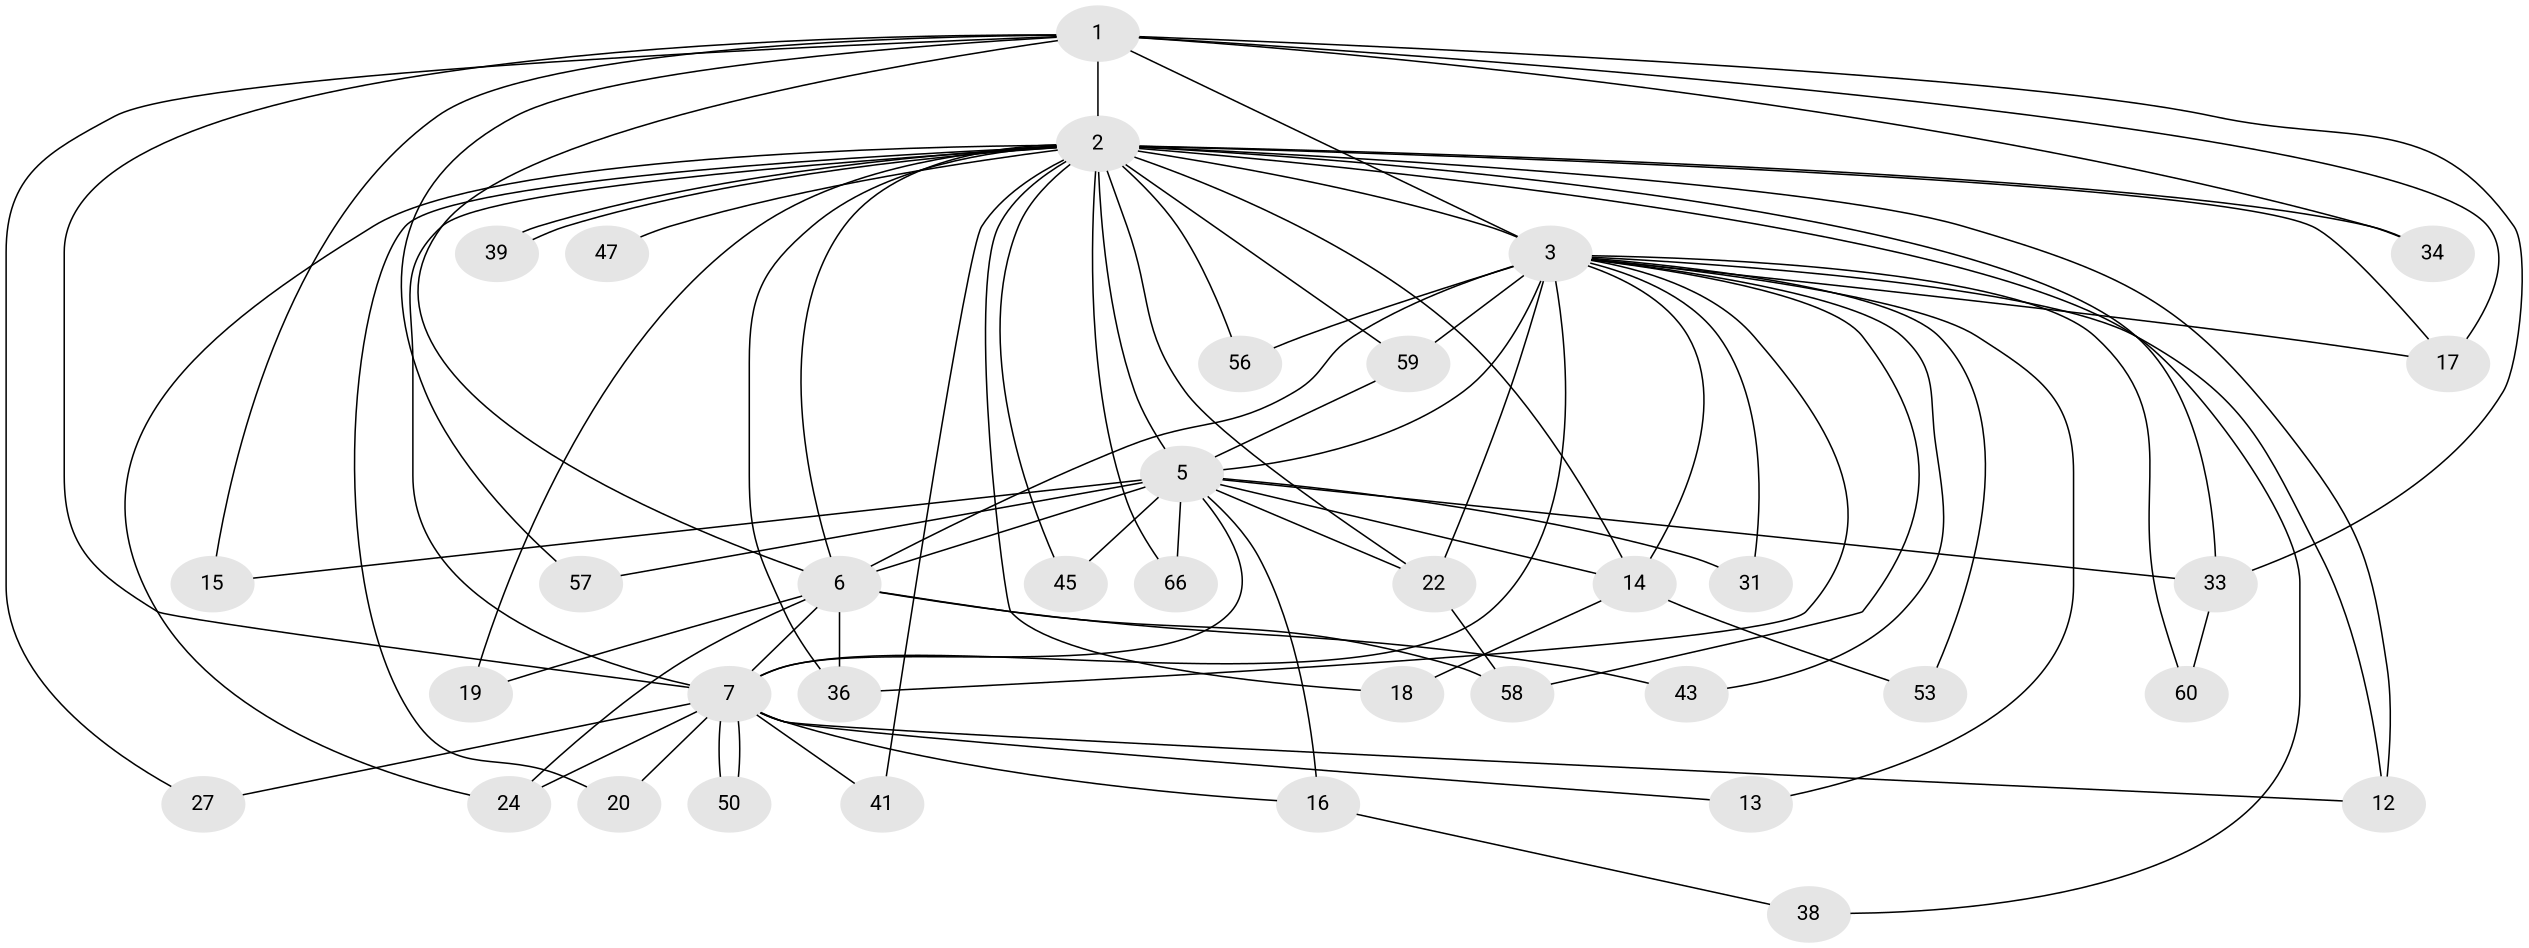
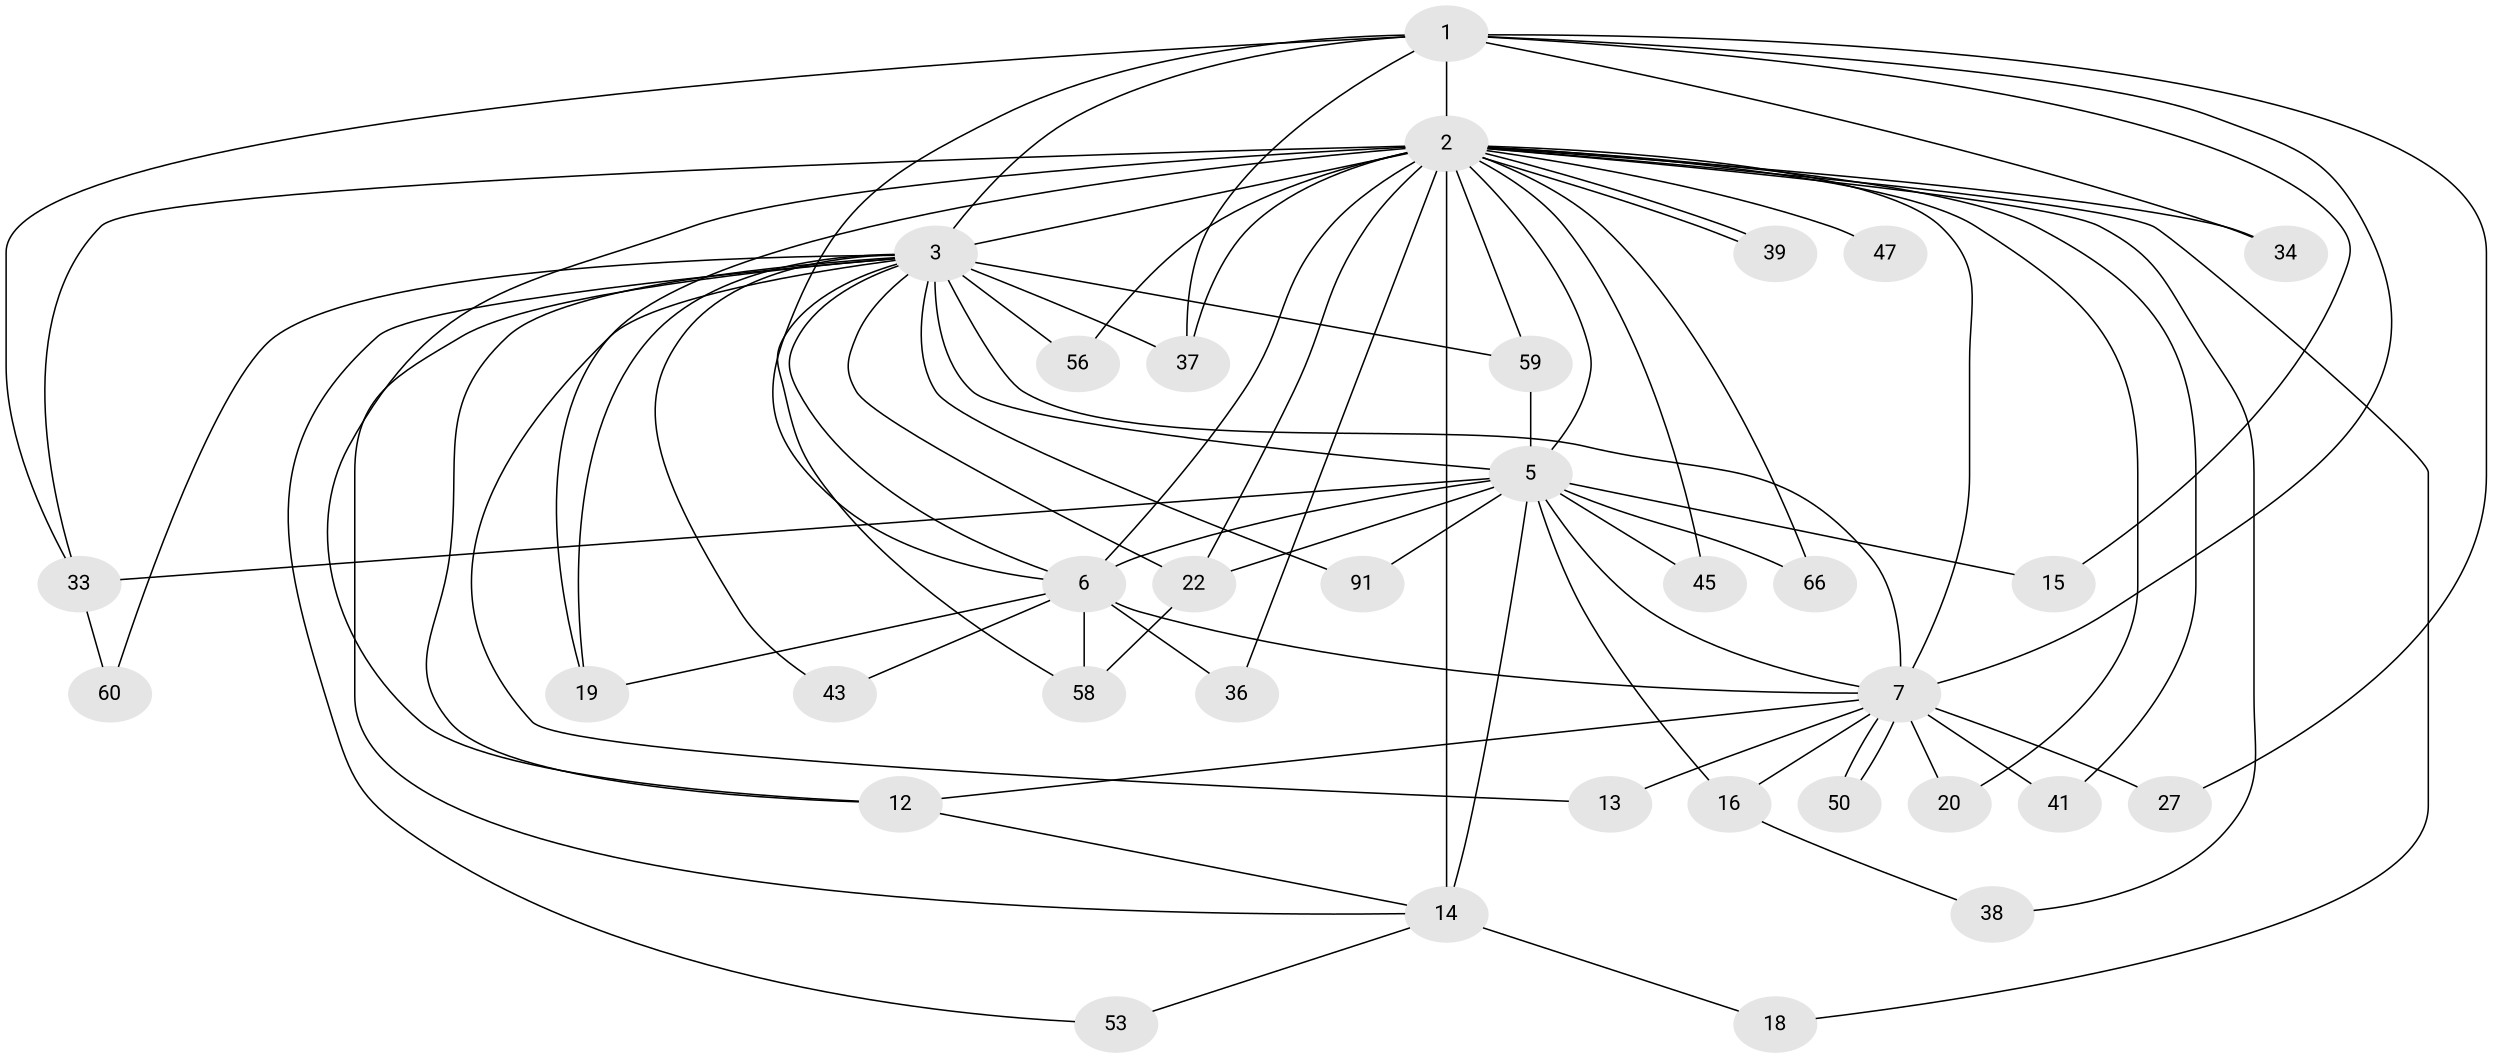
(2448, 364) -> (1188, 364)
(581, 584) -> none
(1751, 584) -> (1362, 584)
(1593, 645) -> (627, 370)
(509, 804) -> none
none -> (1173, 859)
